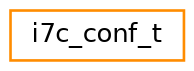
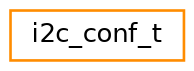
(97, 35) -> (97, 35)
